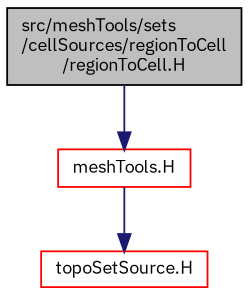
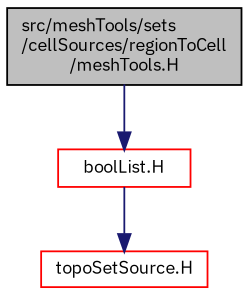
(124, 47) -> (124, 47)
(124, 168) -> (124, 168)
